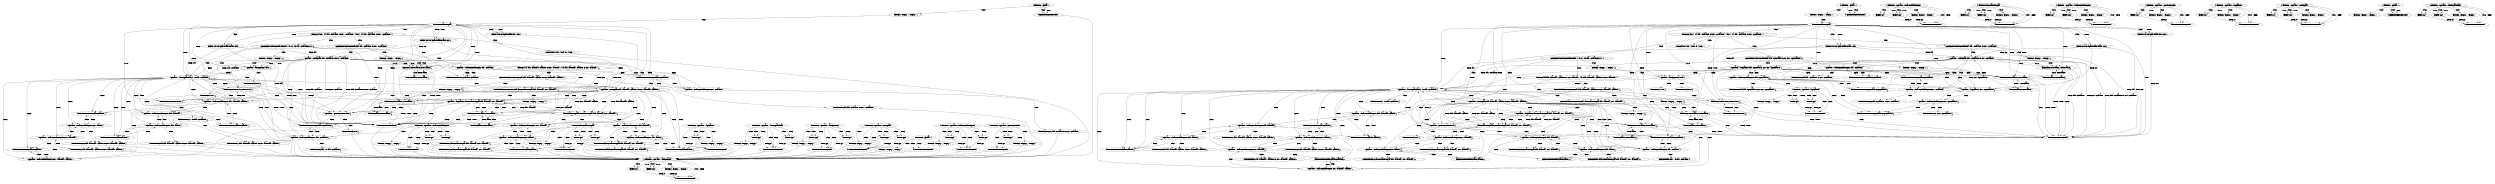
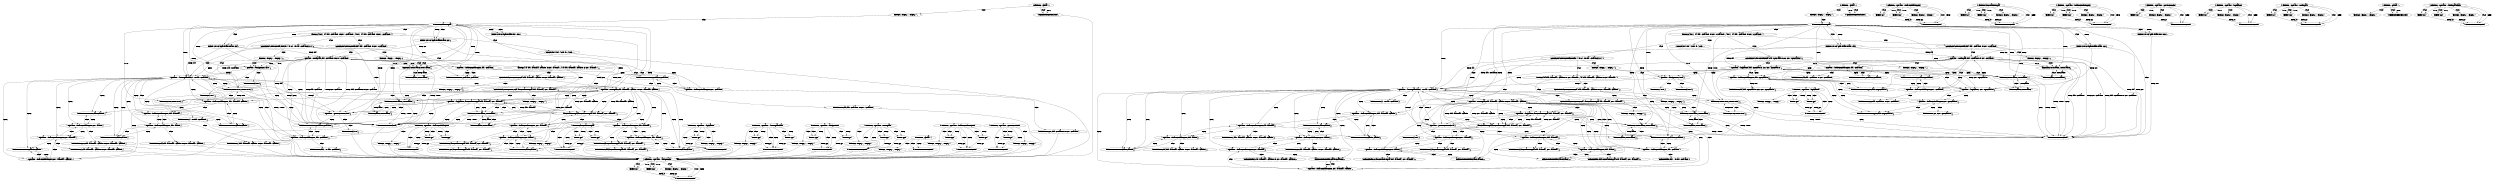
(1754, 84) -> (1754, 84)
(1777, 84) -> (1841, 93)
(1913, 84) -> (1913, 84)
